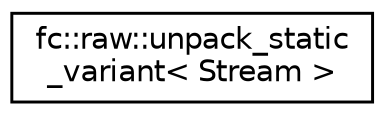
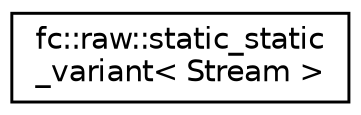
(192, 58) -> (180, 58)
